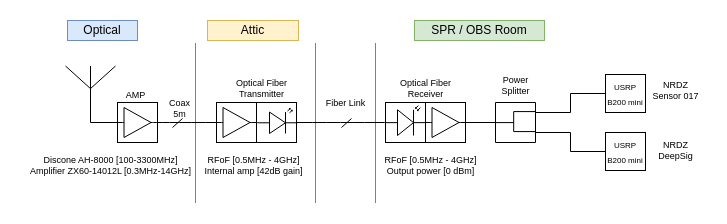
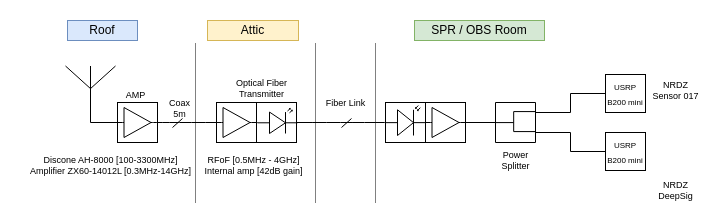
(103, 31) -> (103, 31)
(426, 86) -> none
(516, 88) -> (516, 163)
(676, 153) -> (676, 193)
(431, 163) -> none
